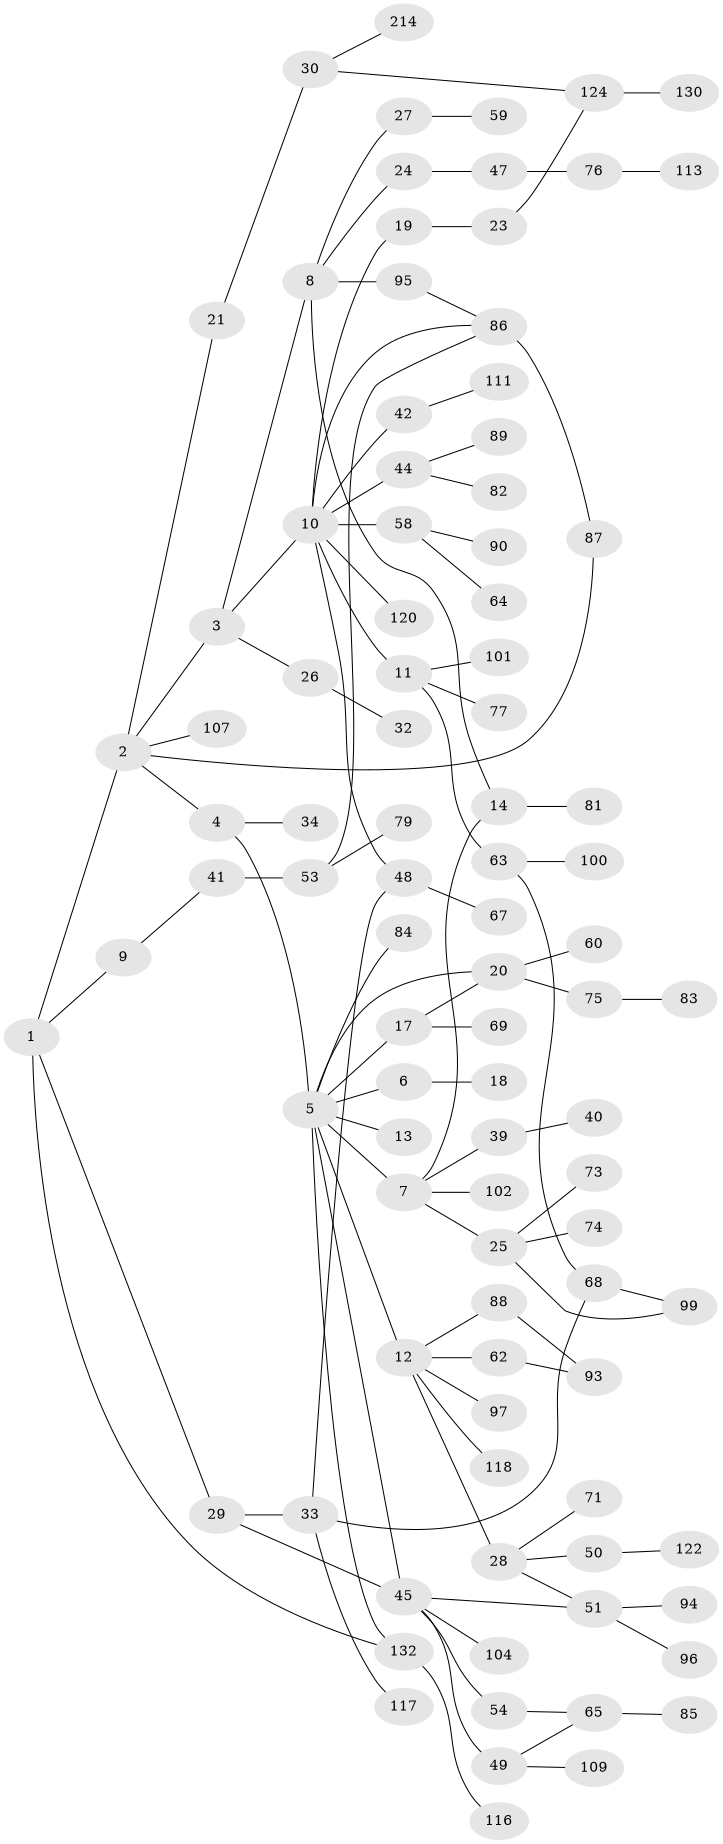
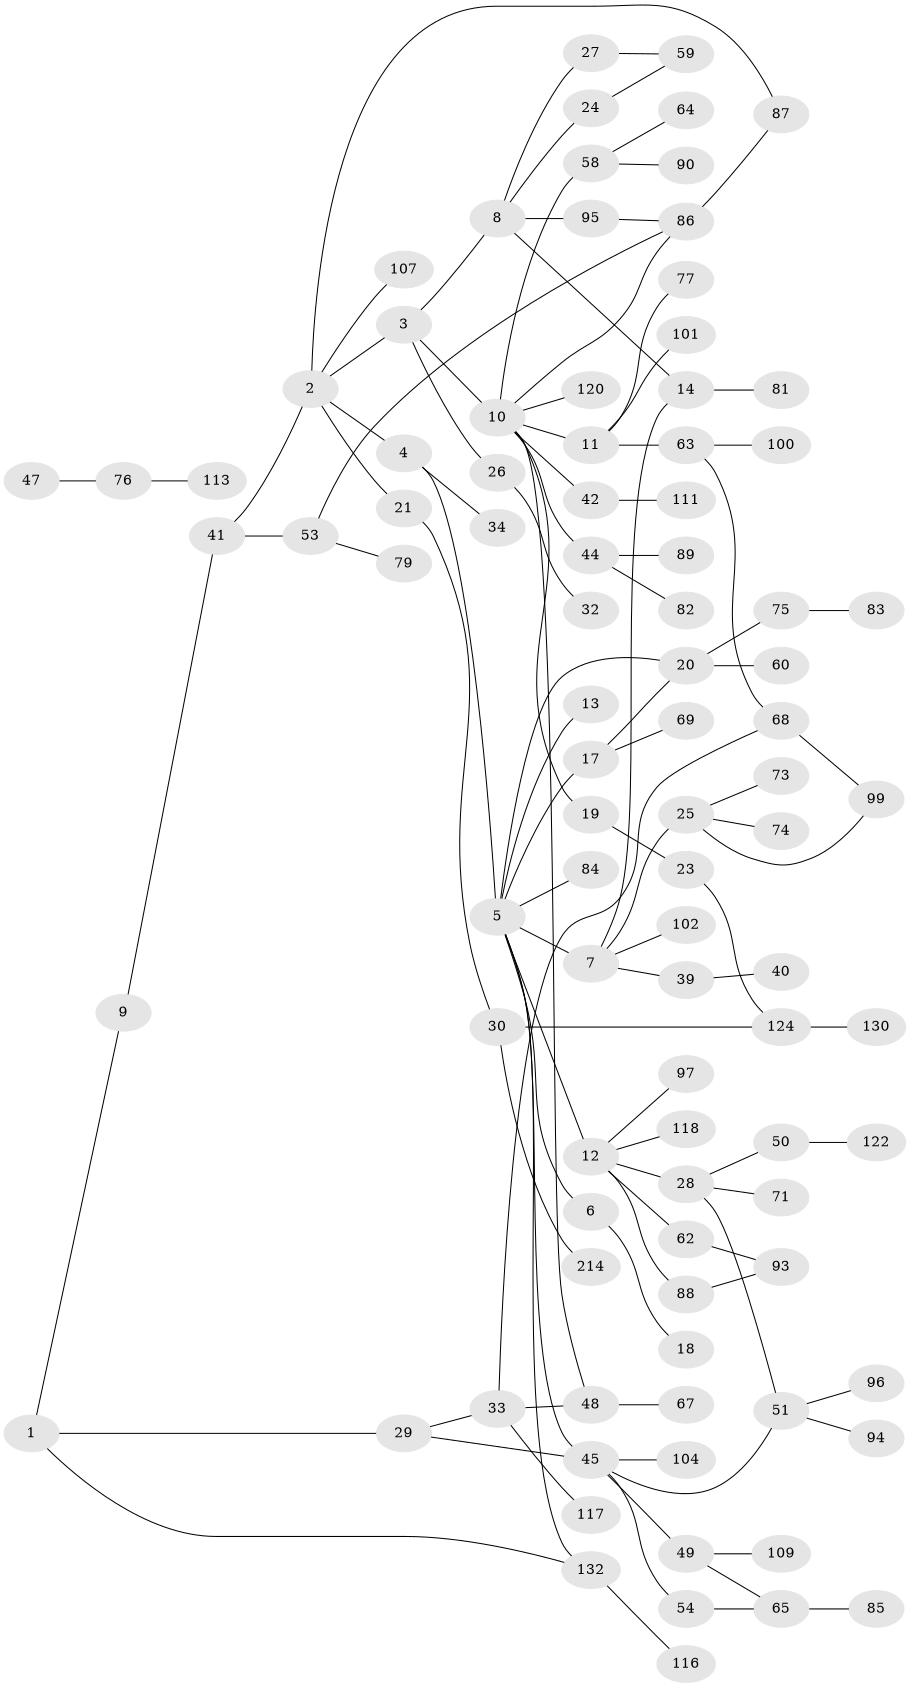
(452, 172) -> (638, 81)
(78, 895) -> (273, 467)
